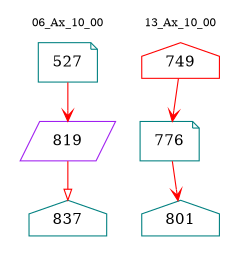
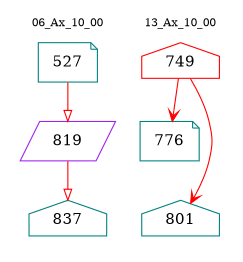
(68, 96) -> (68, 96)
(174, 175) -> (212, 135)
